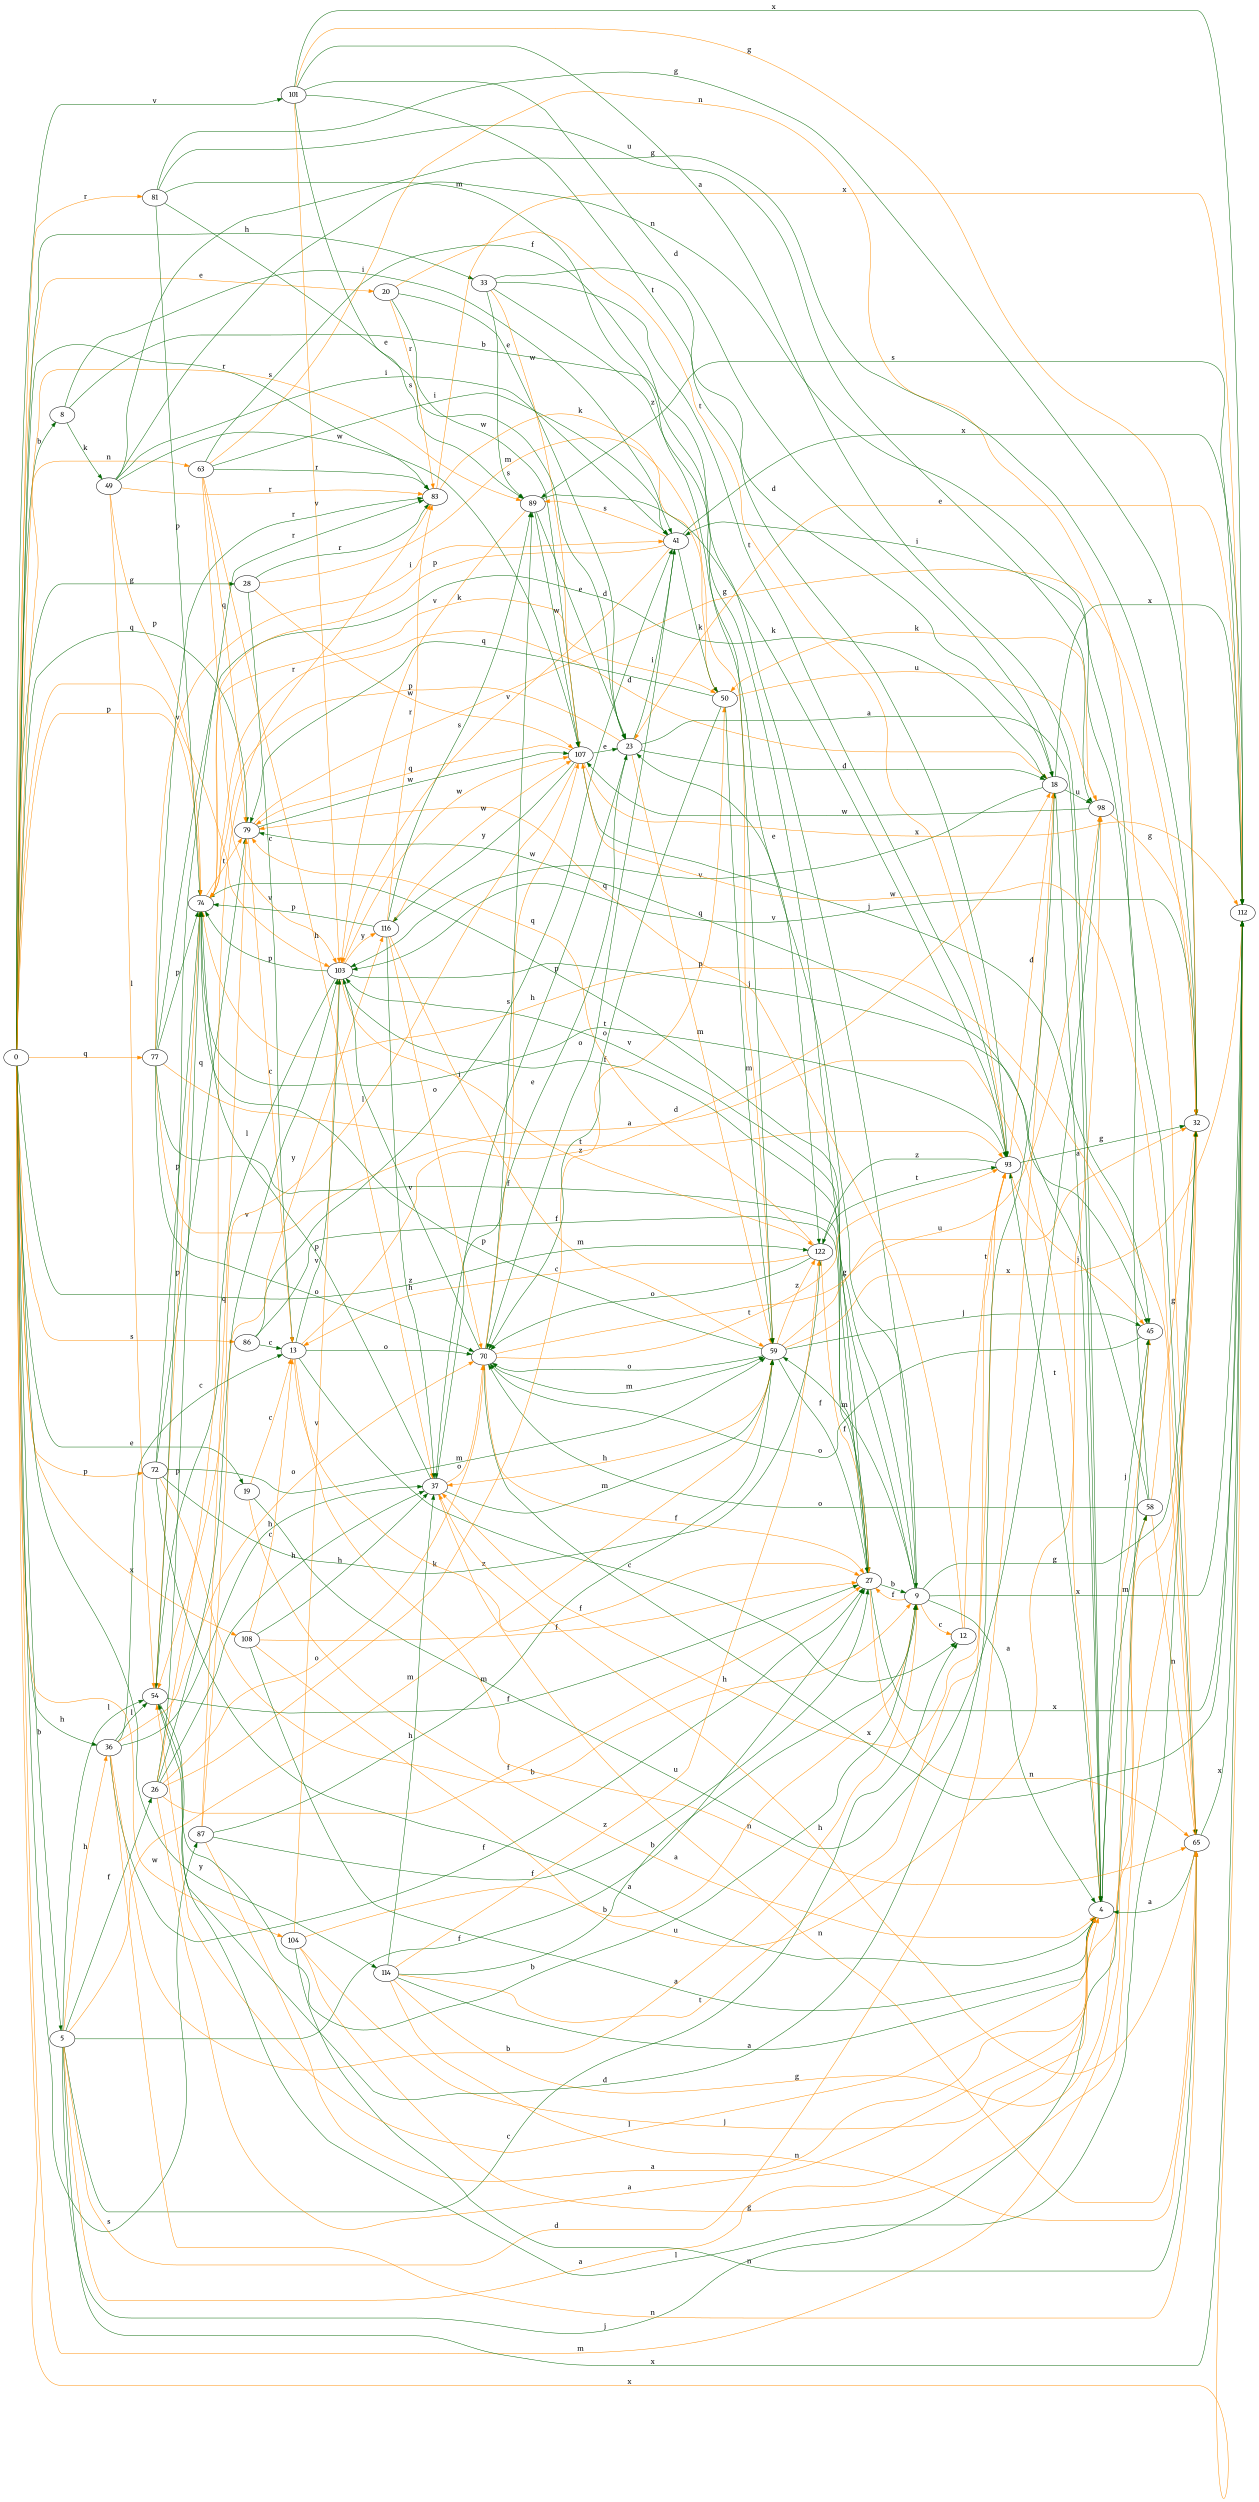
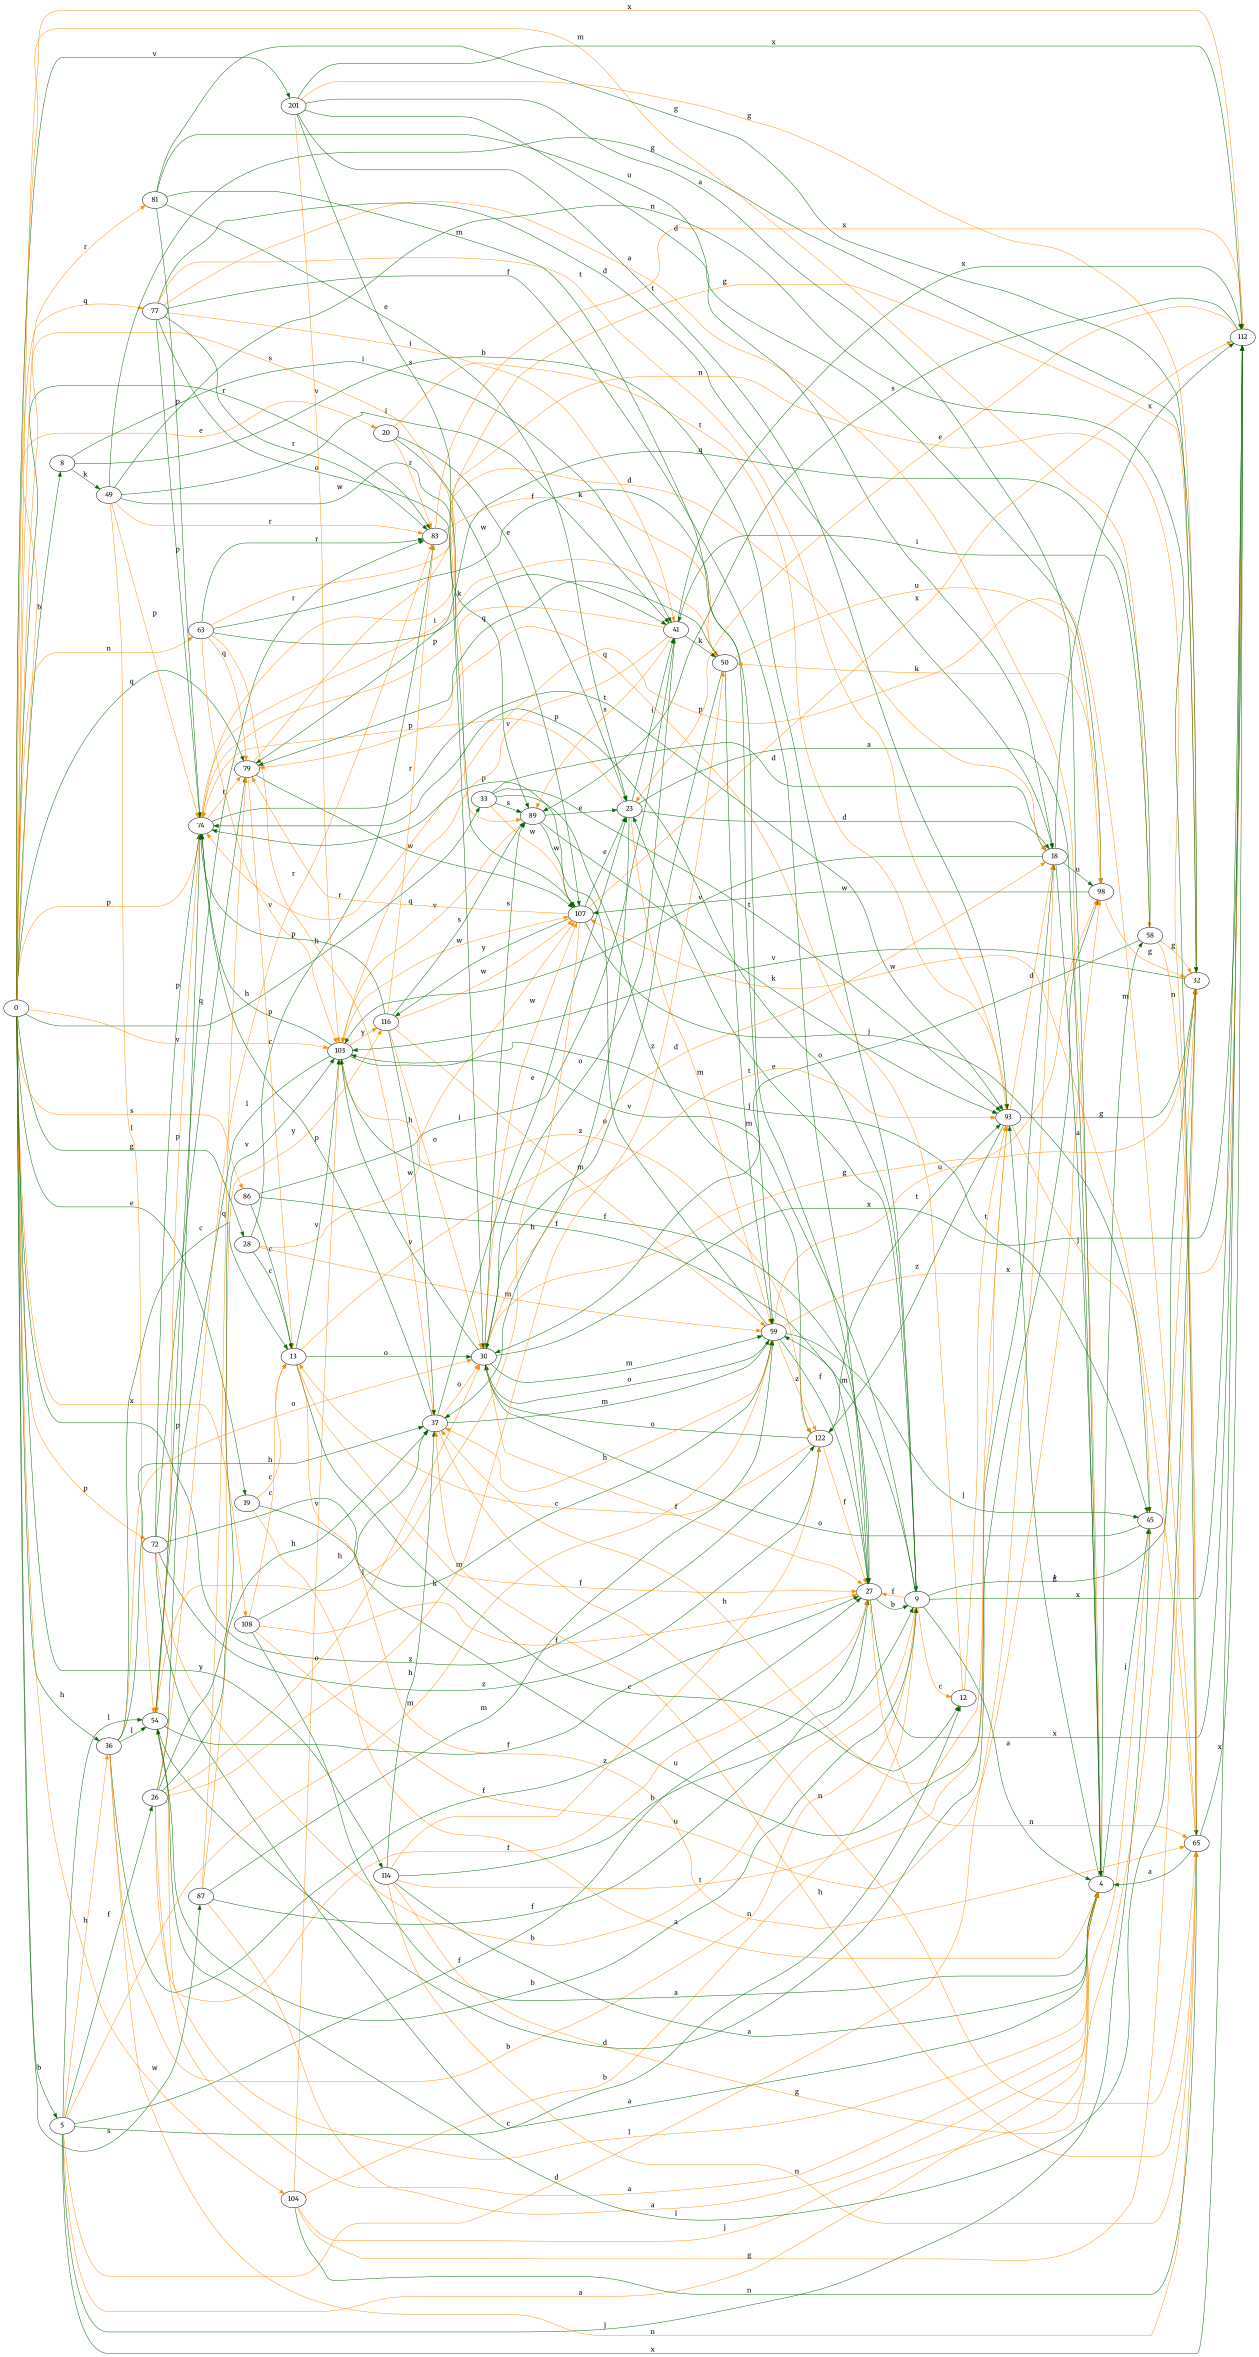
(294, 95) -> (294, 106)
(580, 977) -> none
(484, 1357) -> (484, 1357)
